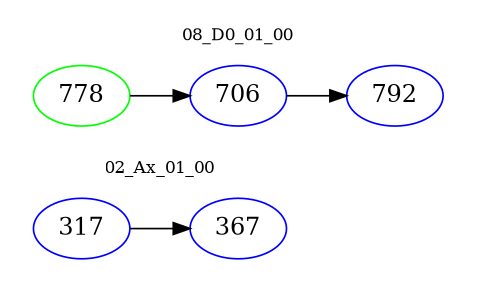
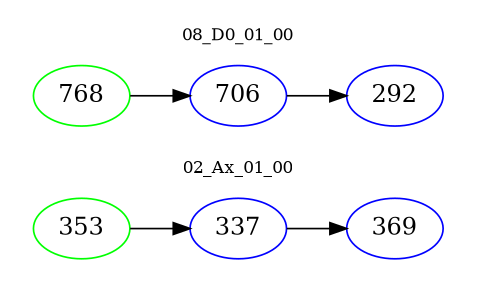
(82, 96) -> (82, 96)
(395, 96) -> (395, 96)
none -> (82, 229)
(82, 229) -> (238, 229)
(238, 229) -> (395, 229)
